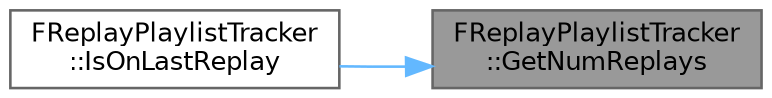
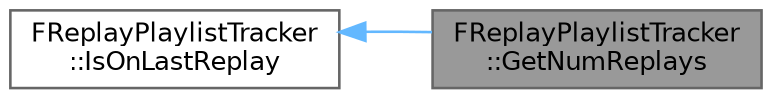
(373, 67) -> (399, 32)
